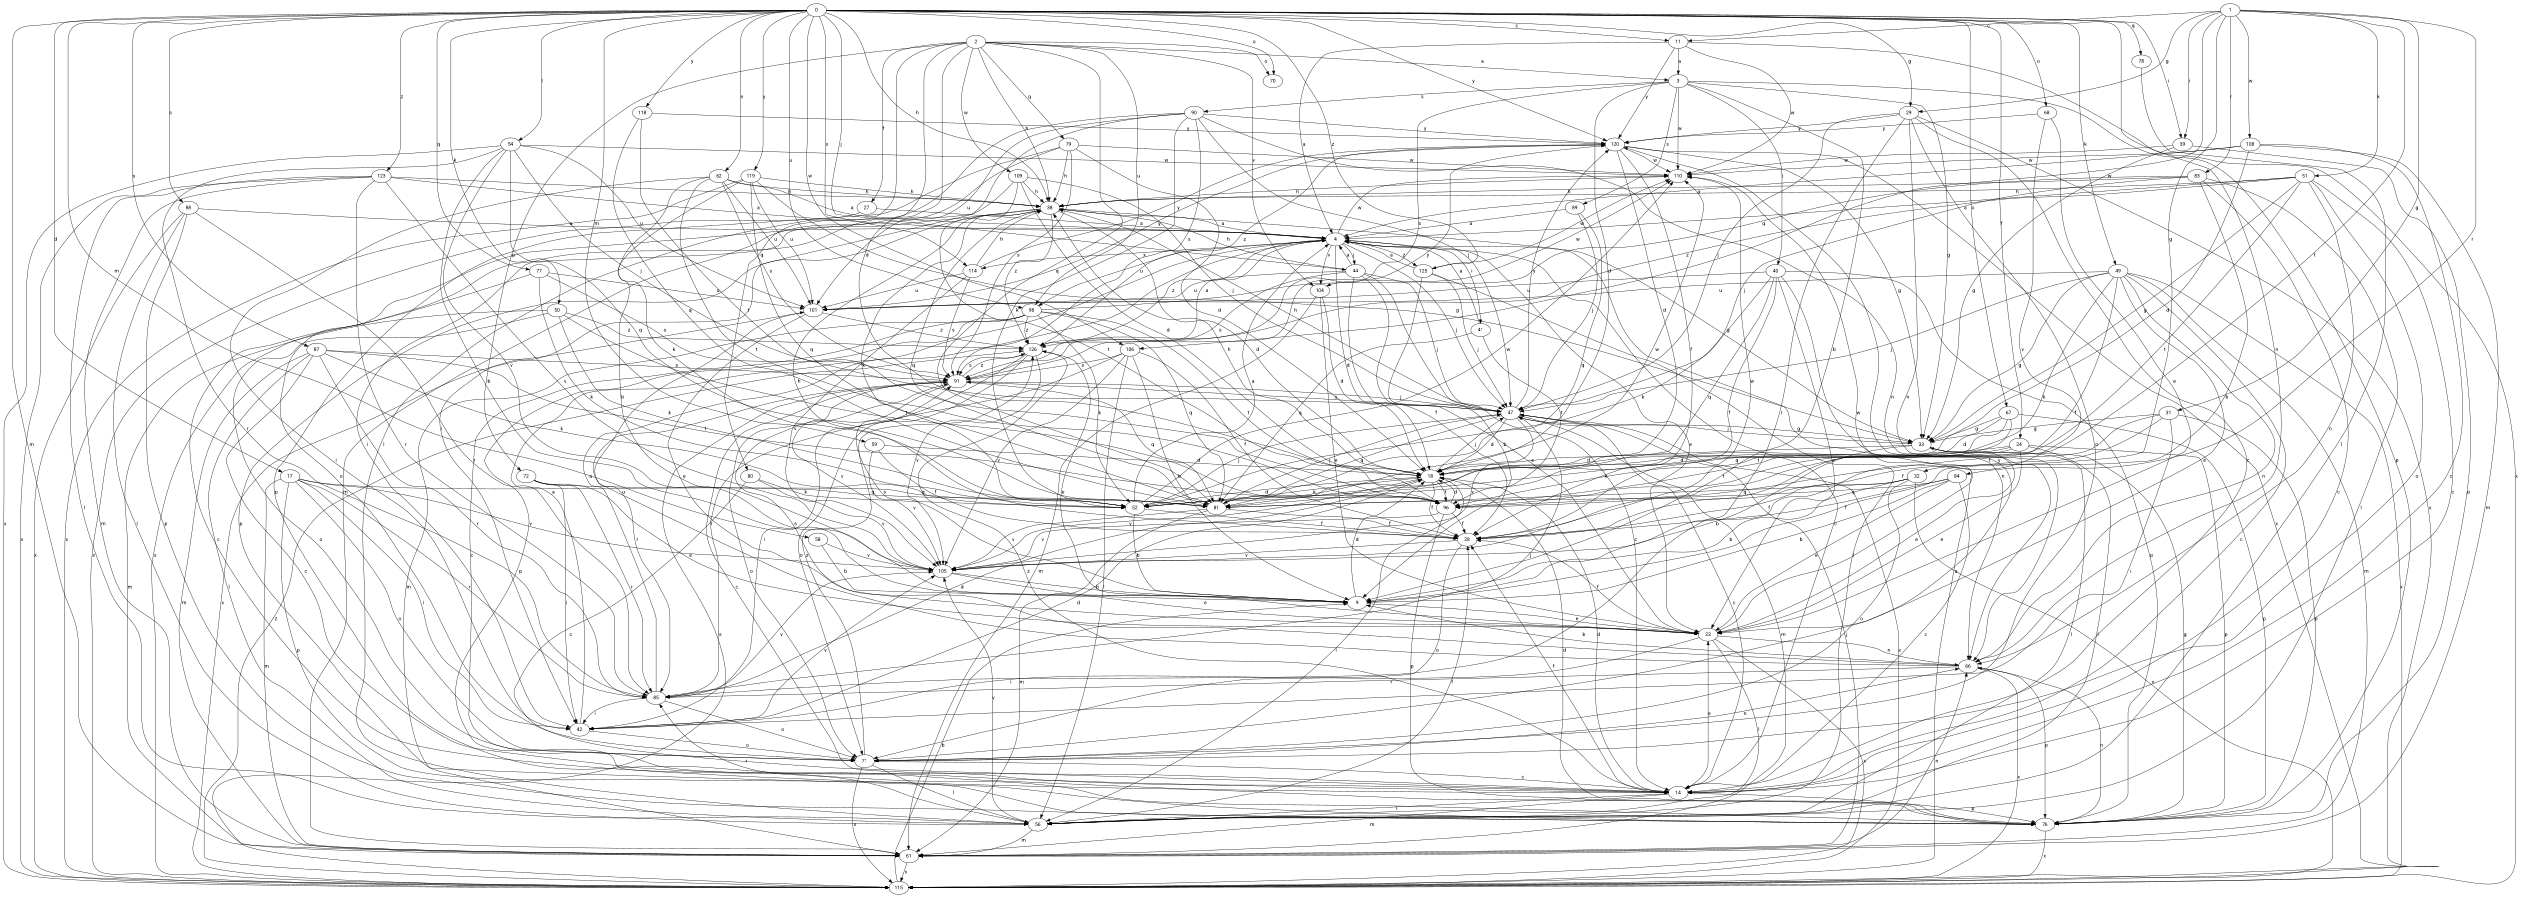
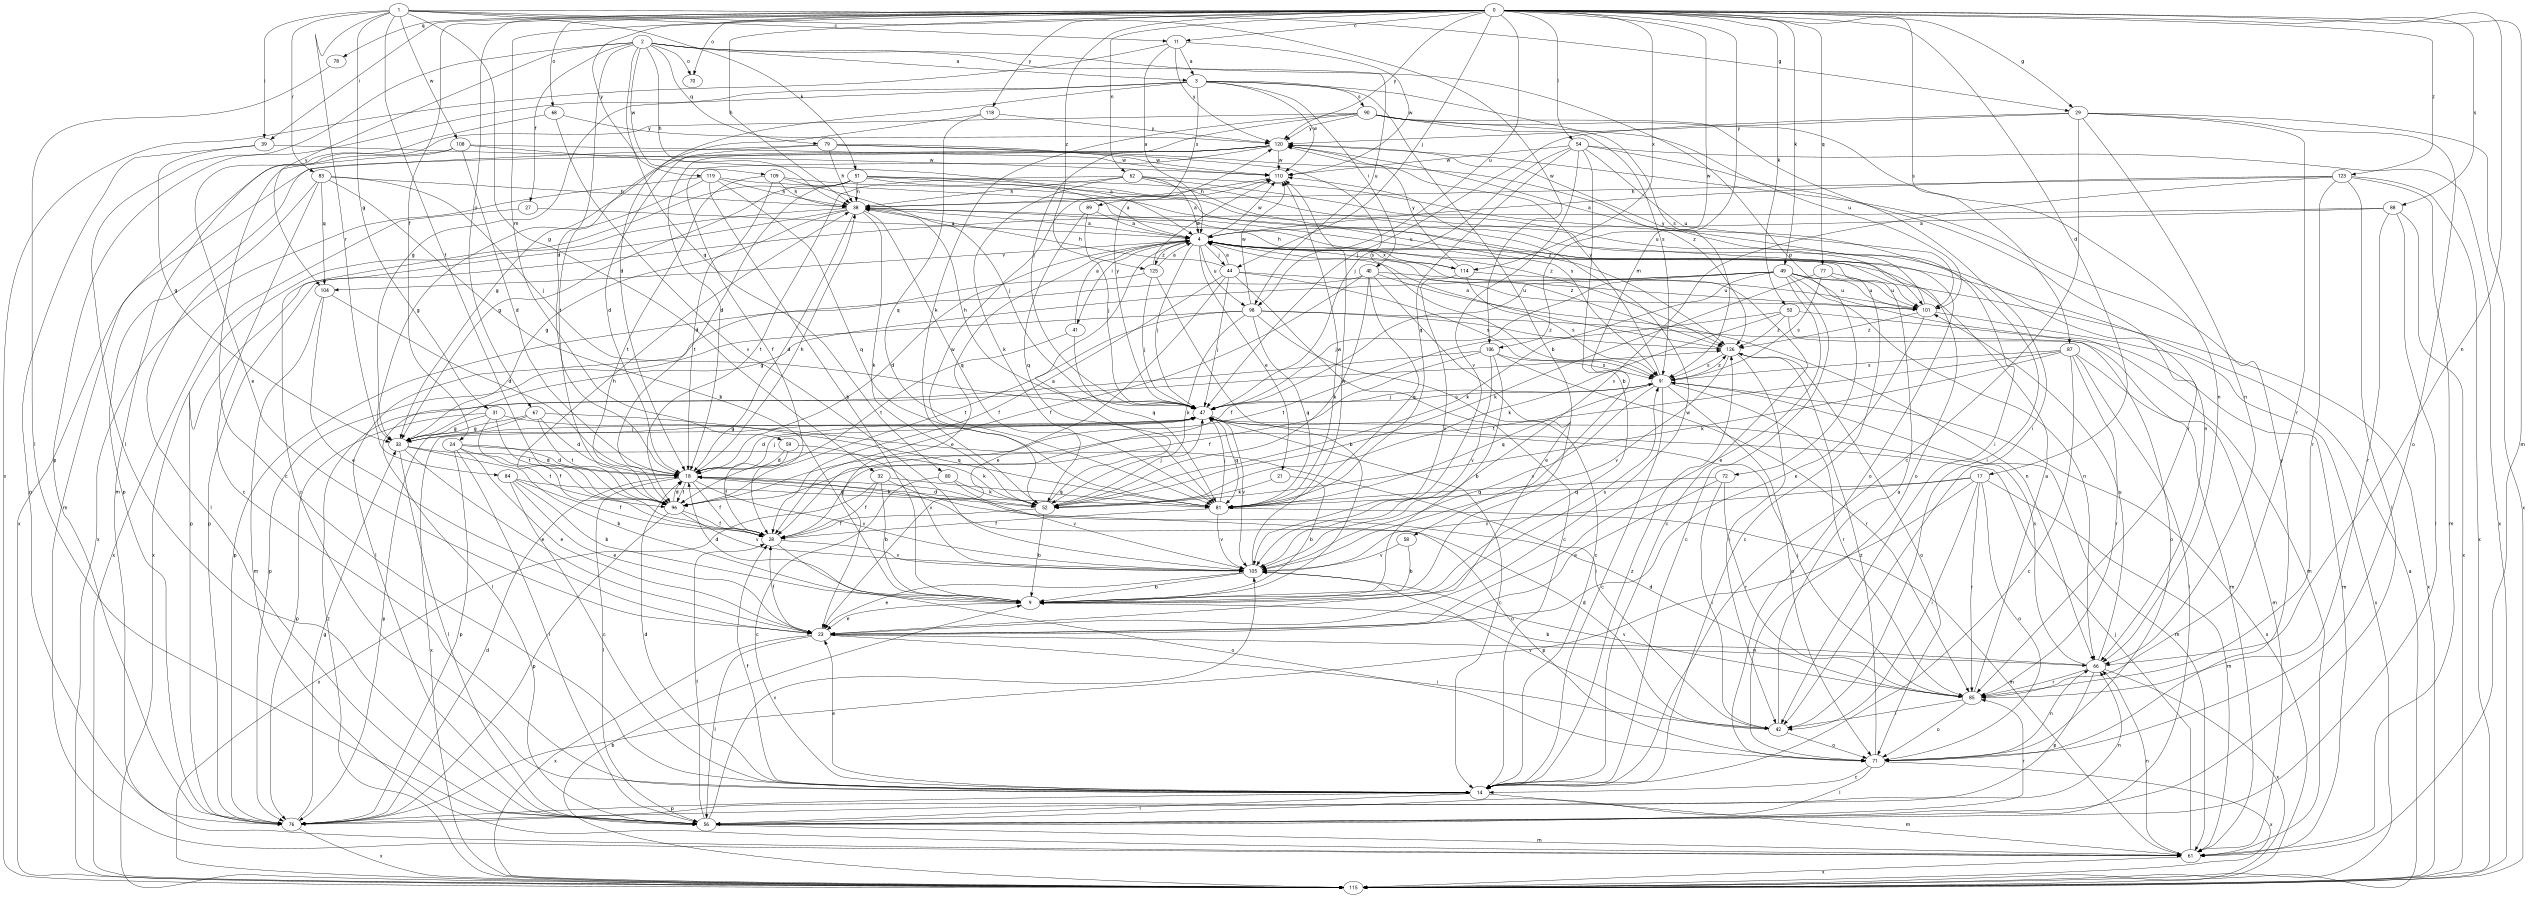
(1023, 282) -> none
none -> (1280, 476)
(1278, 603) -> none
